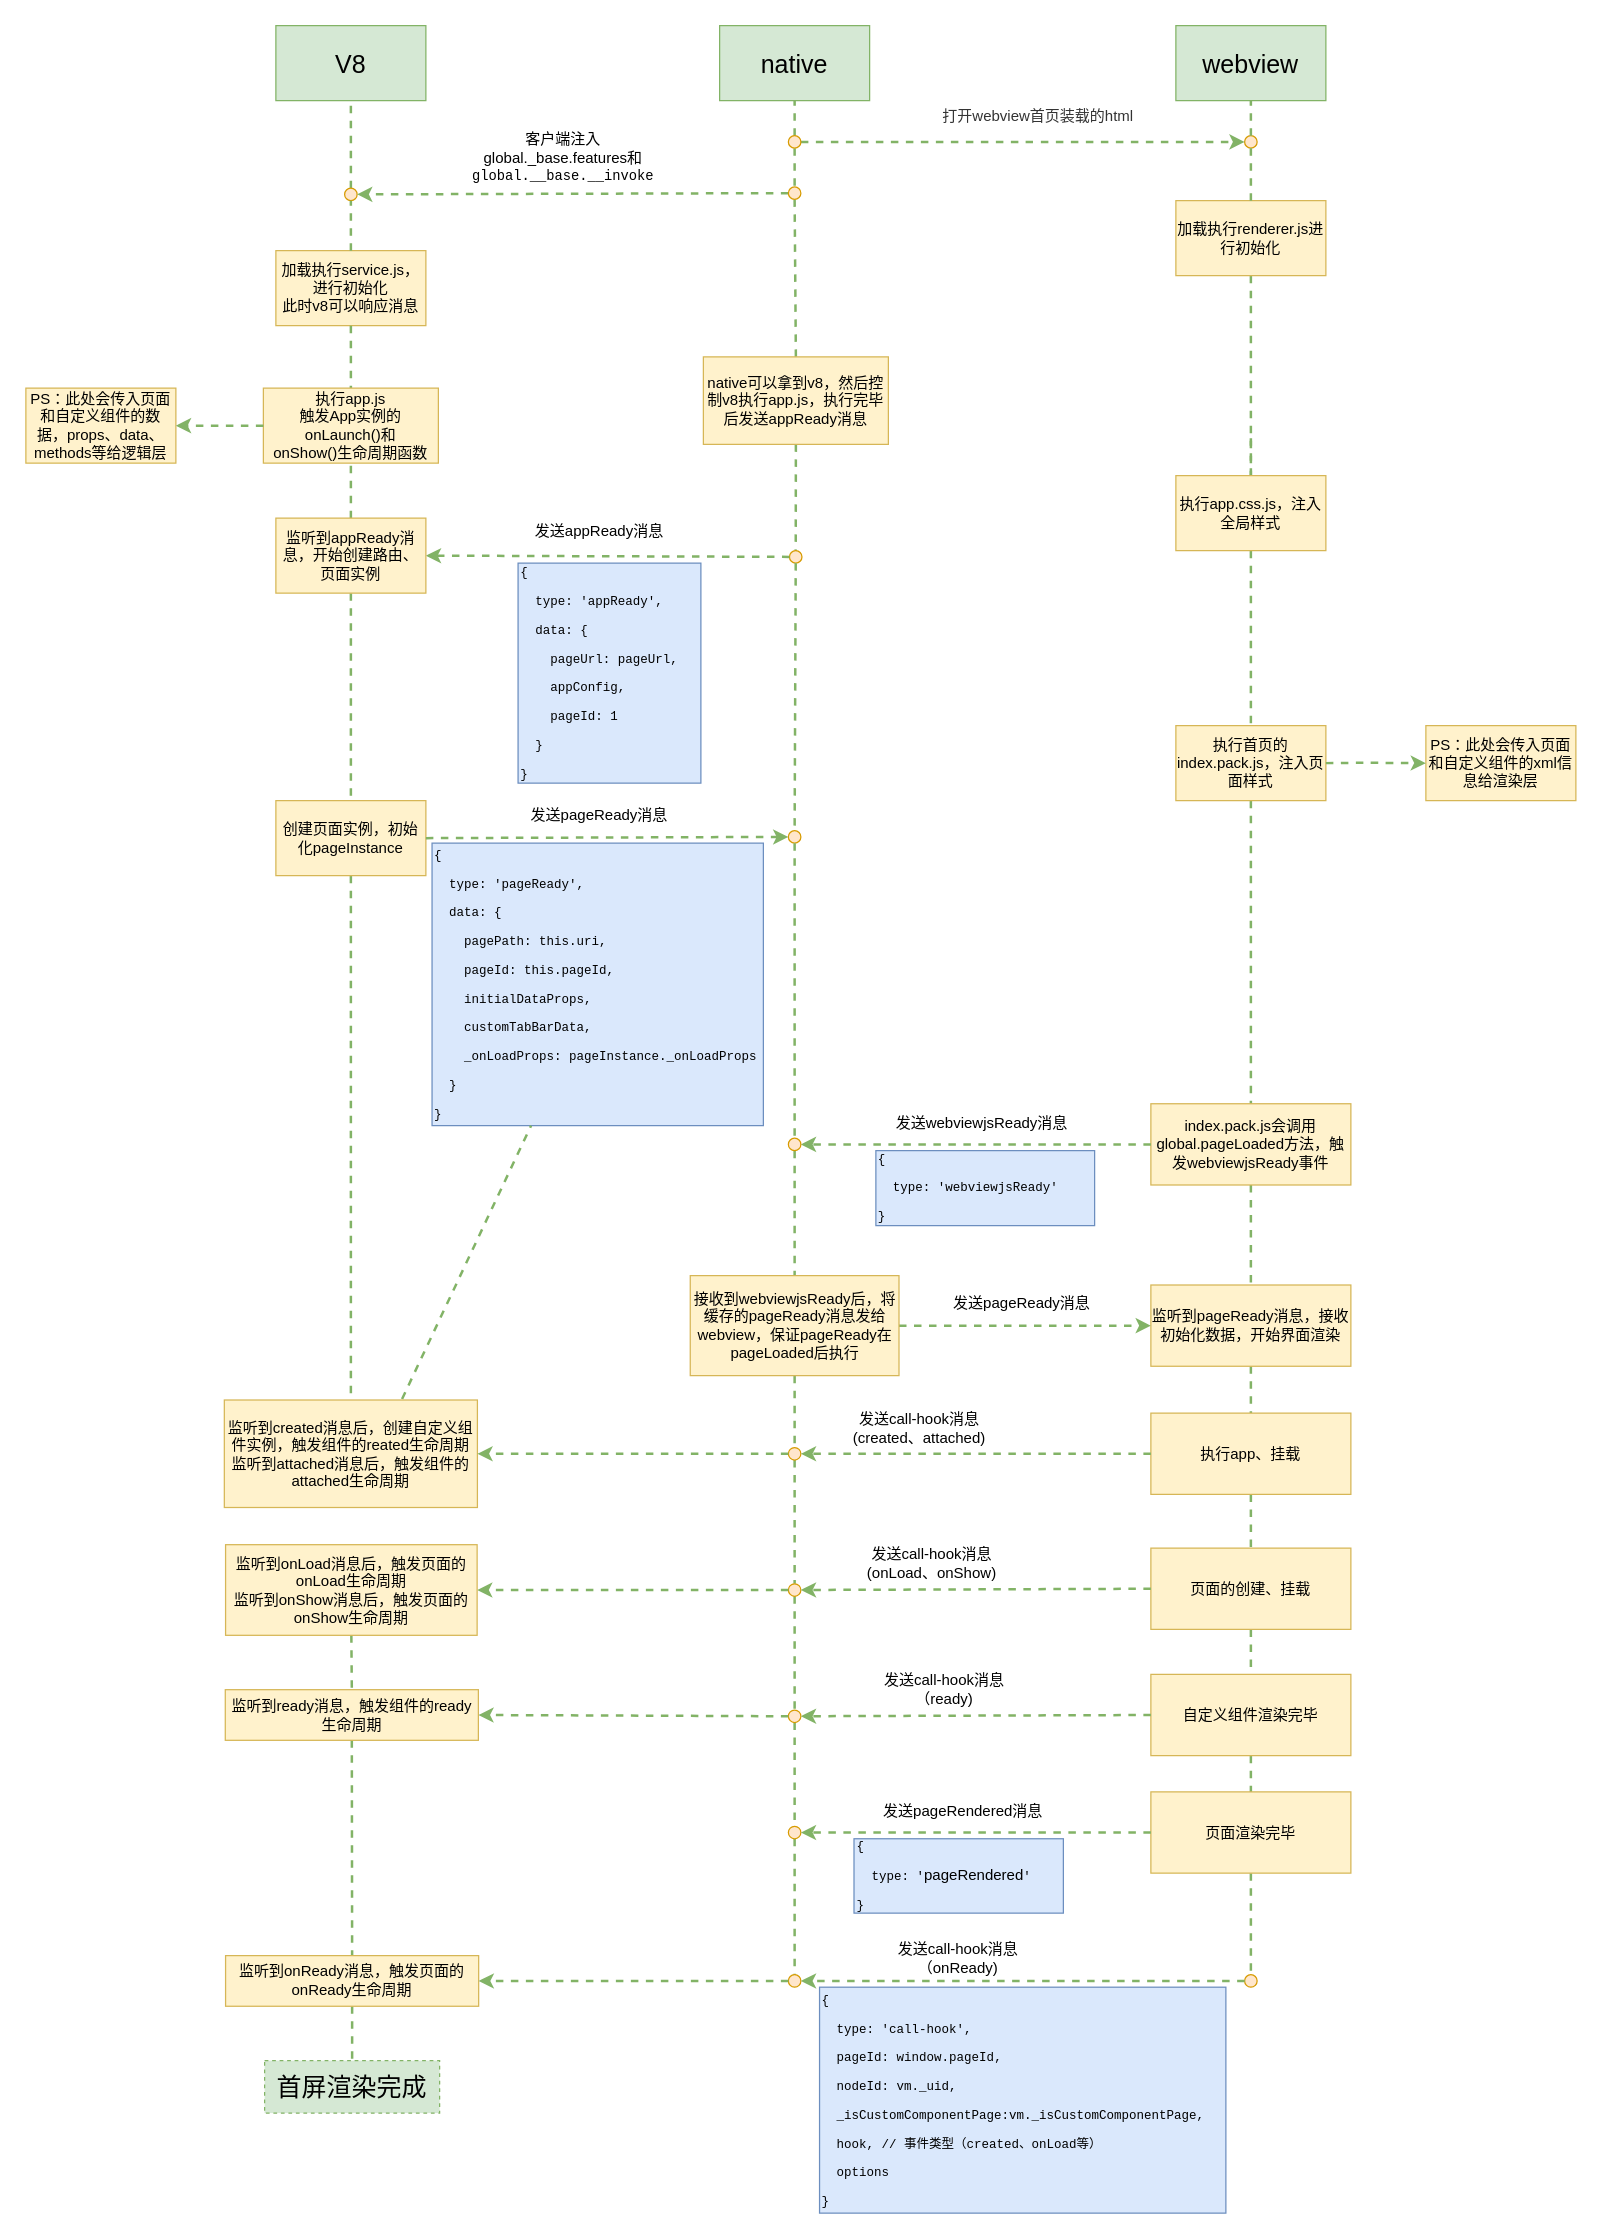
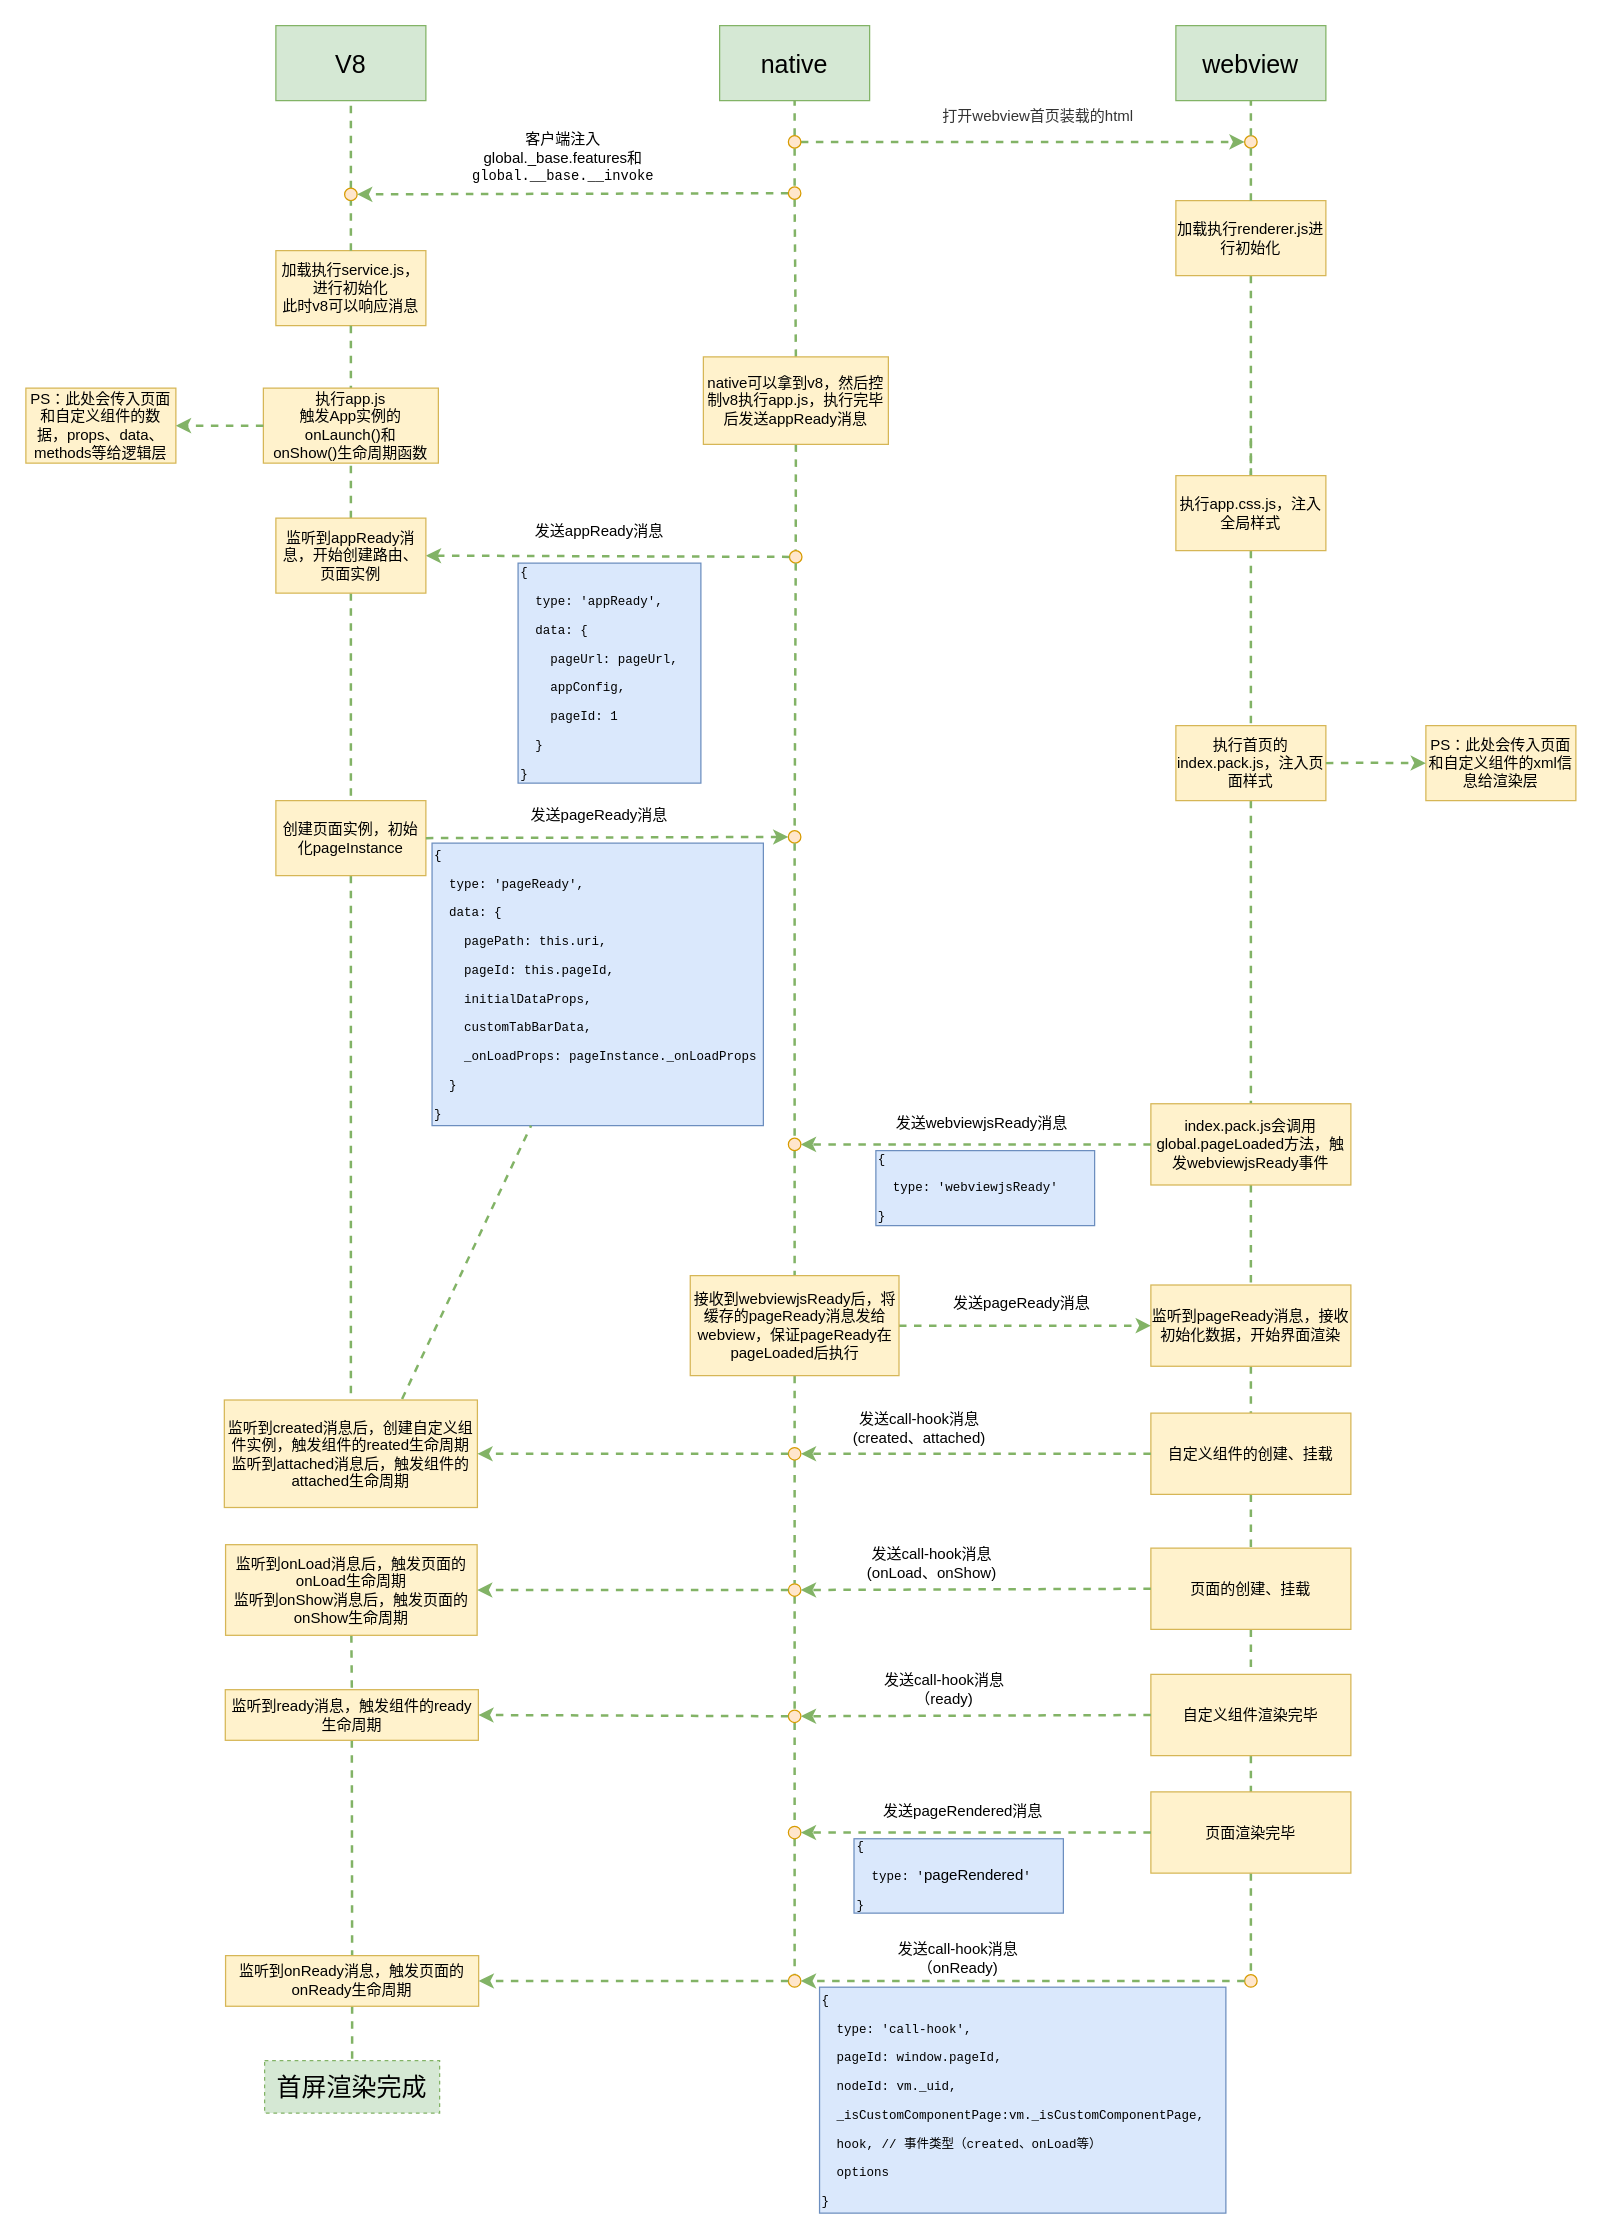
(1251, 1454) -> (1251, 1454)
